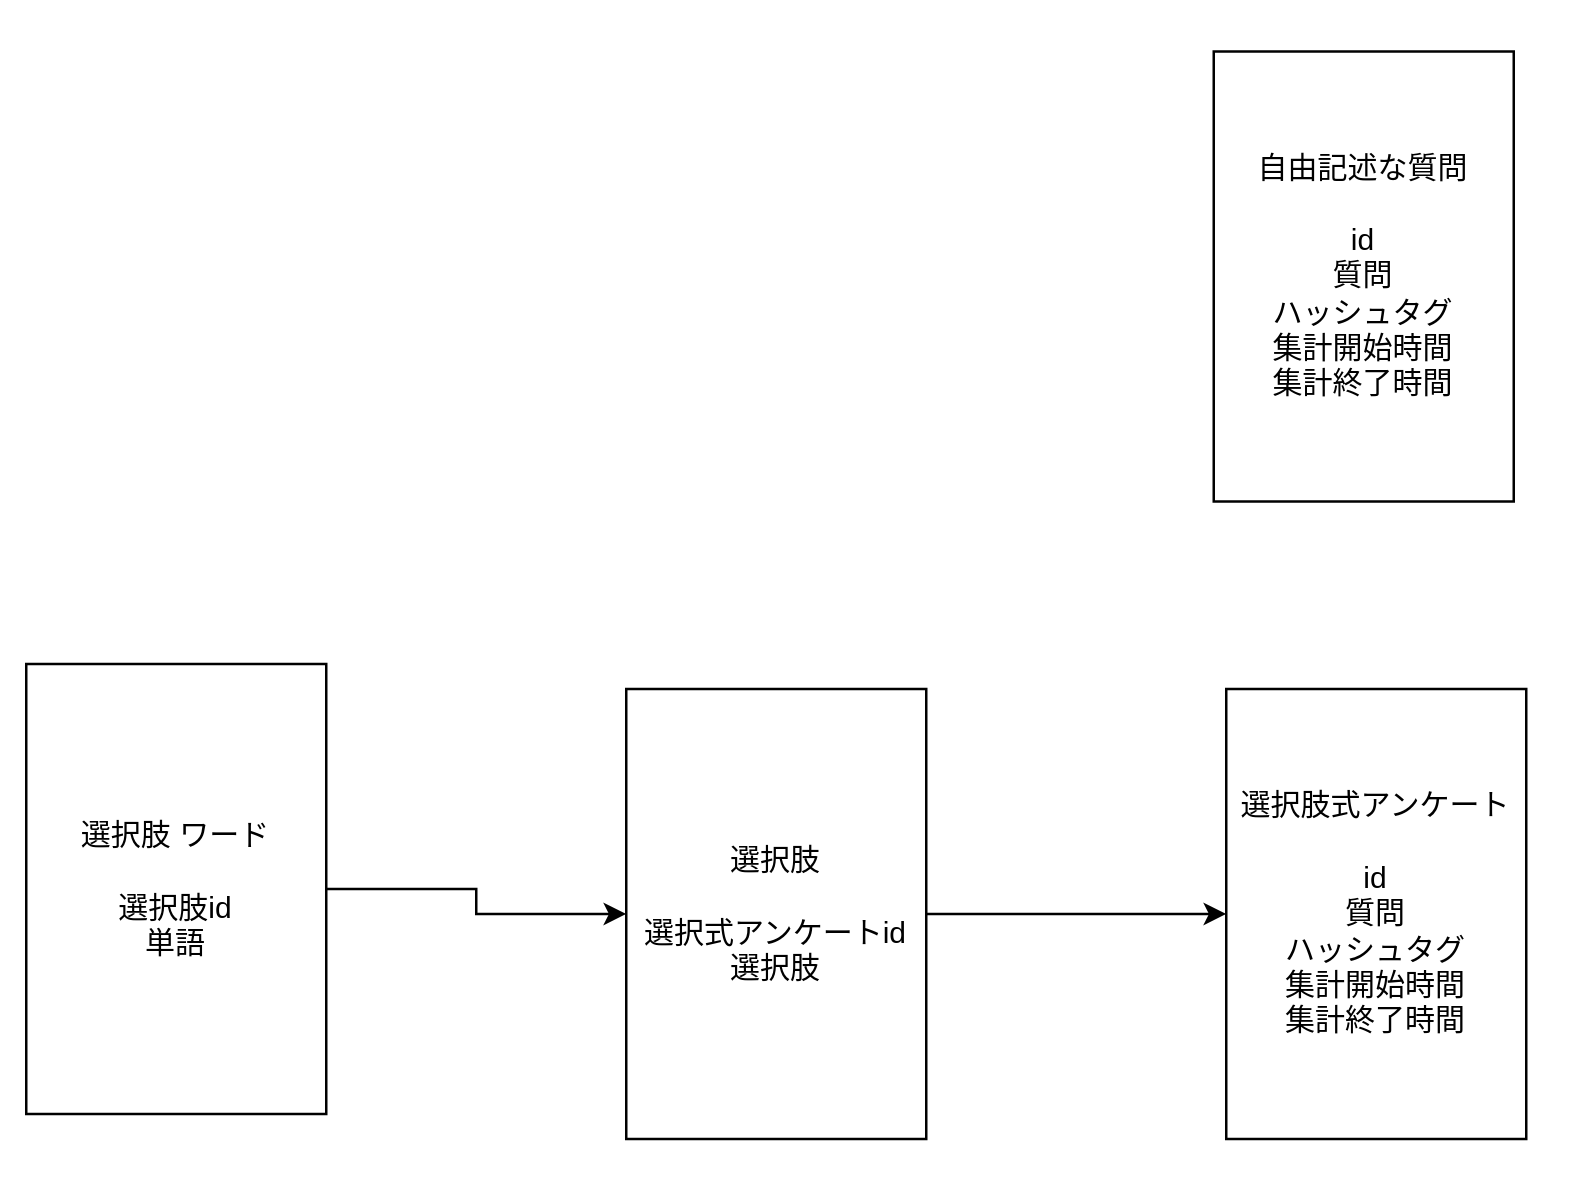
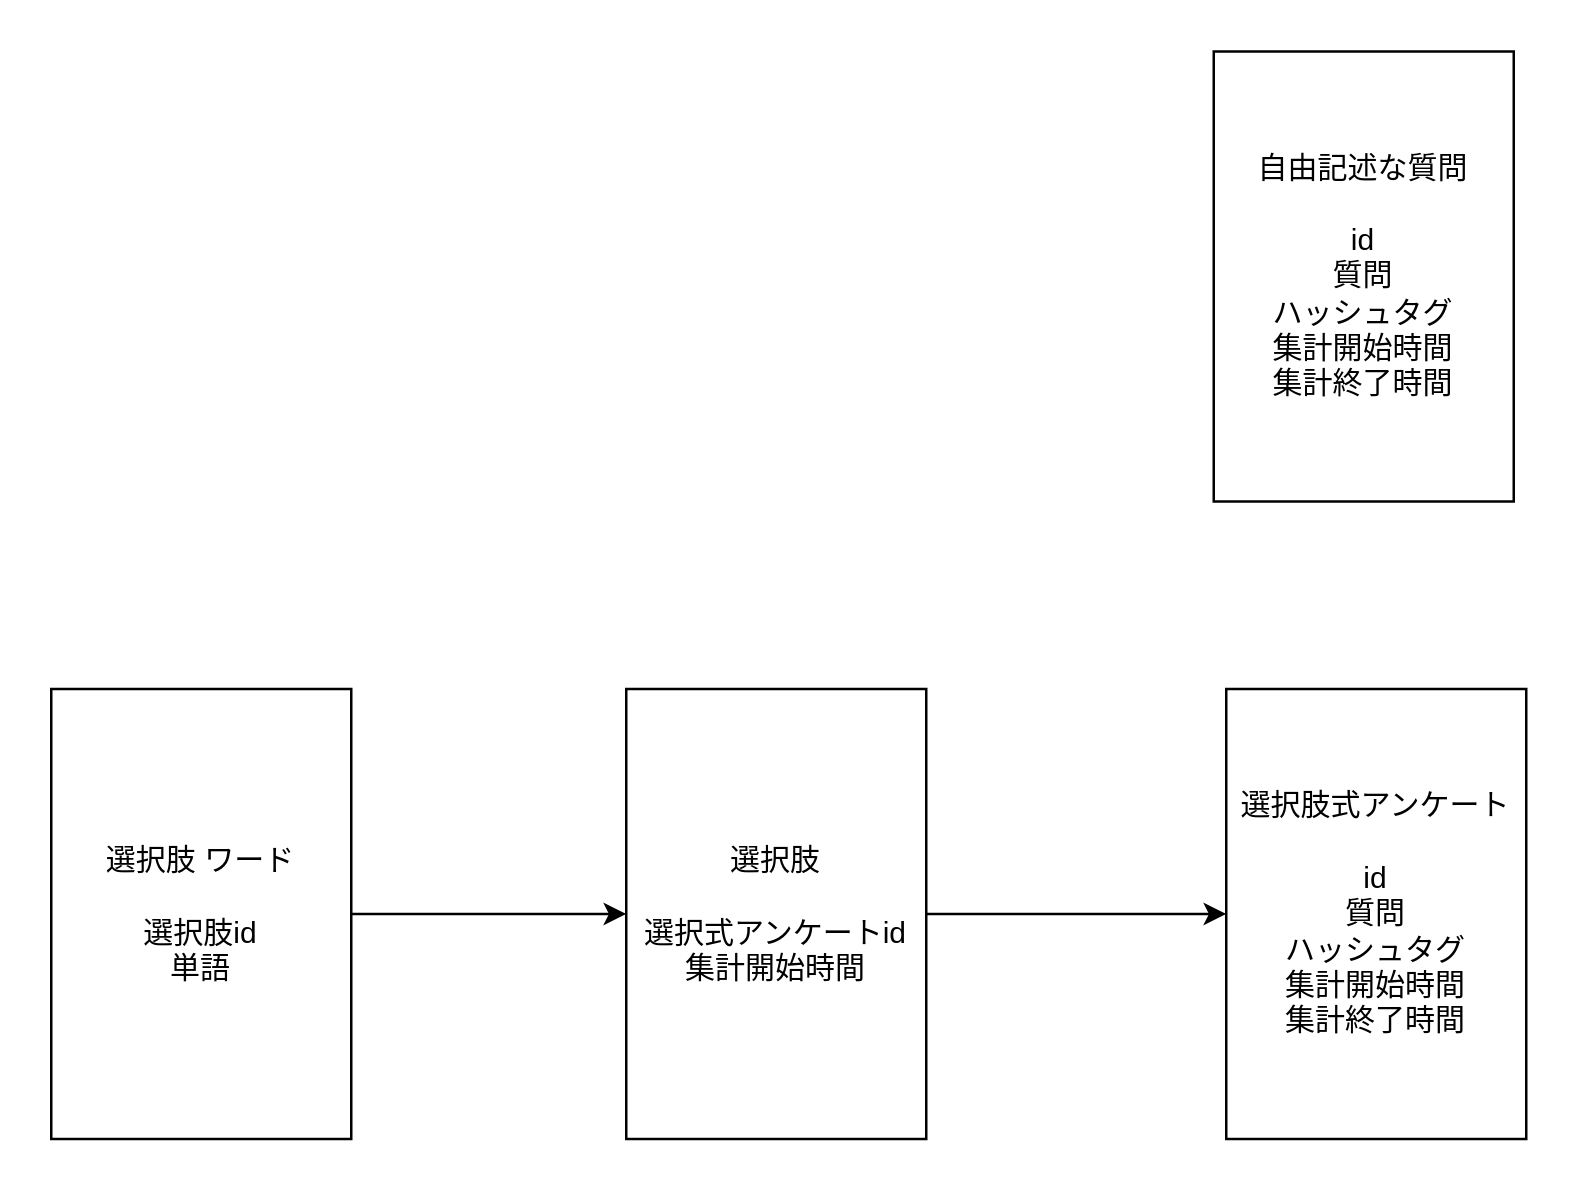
(176, 889) -> (201, 914)
(776, 914) -> (776, 914)
